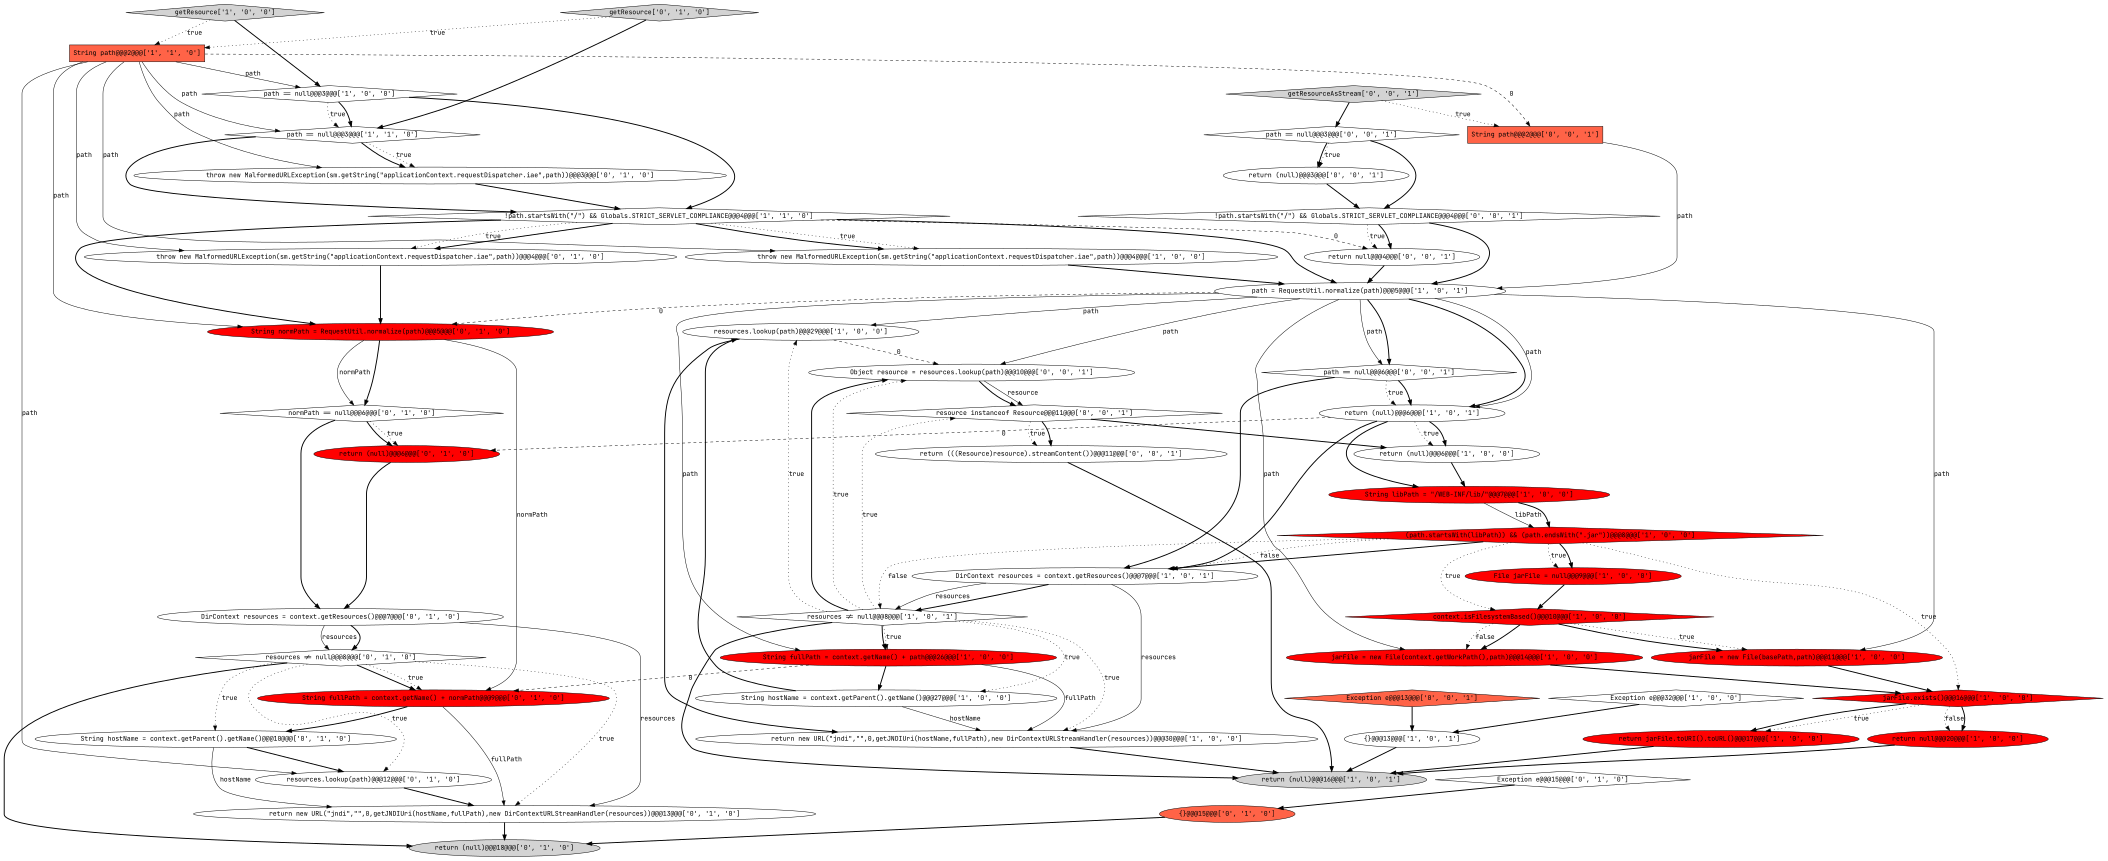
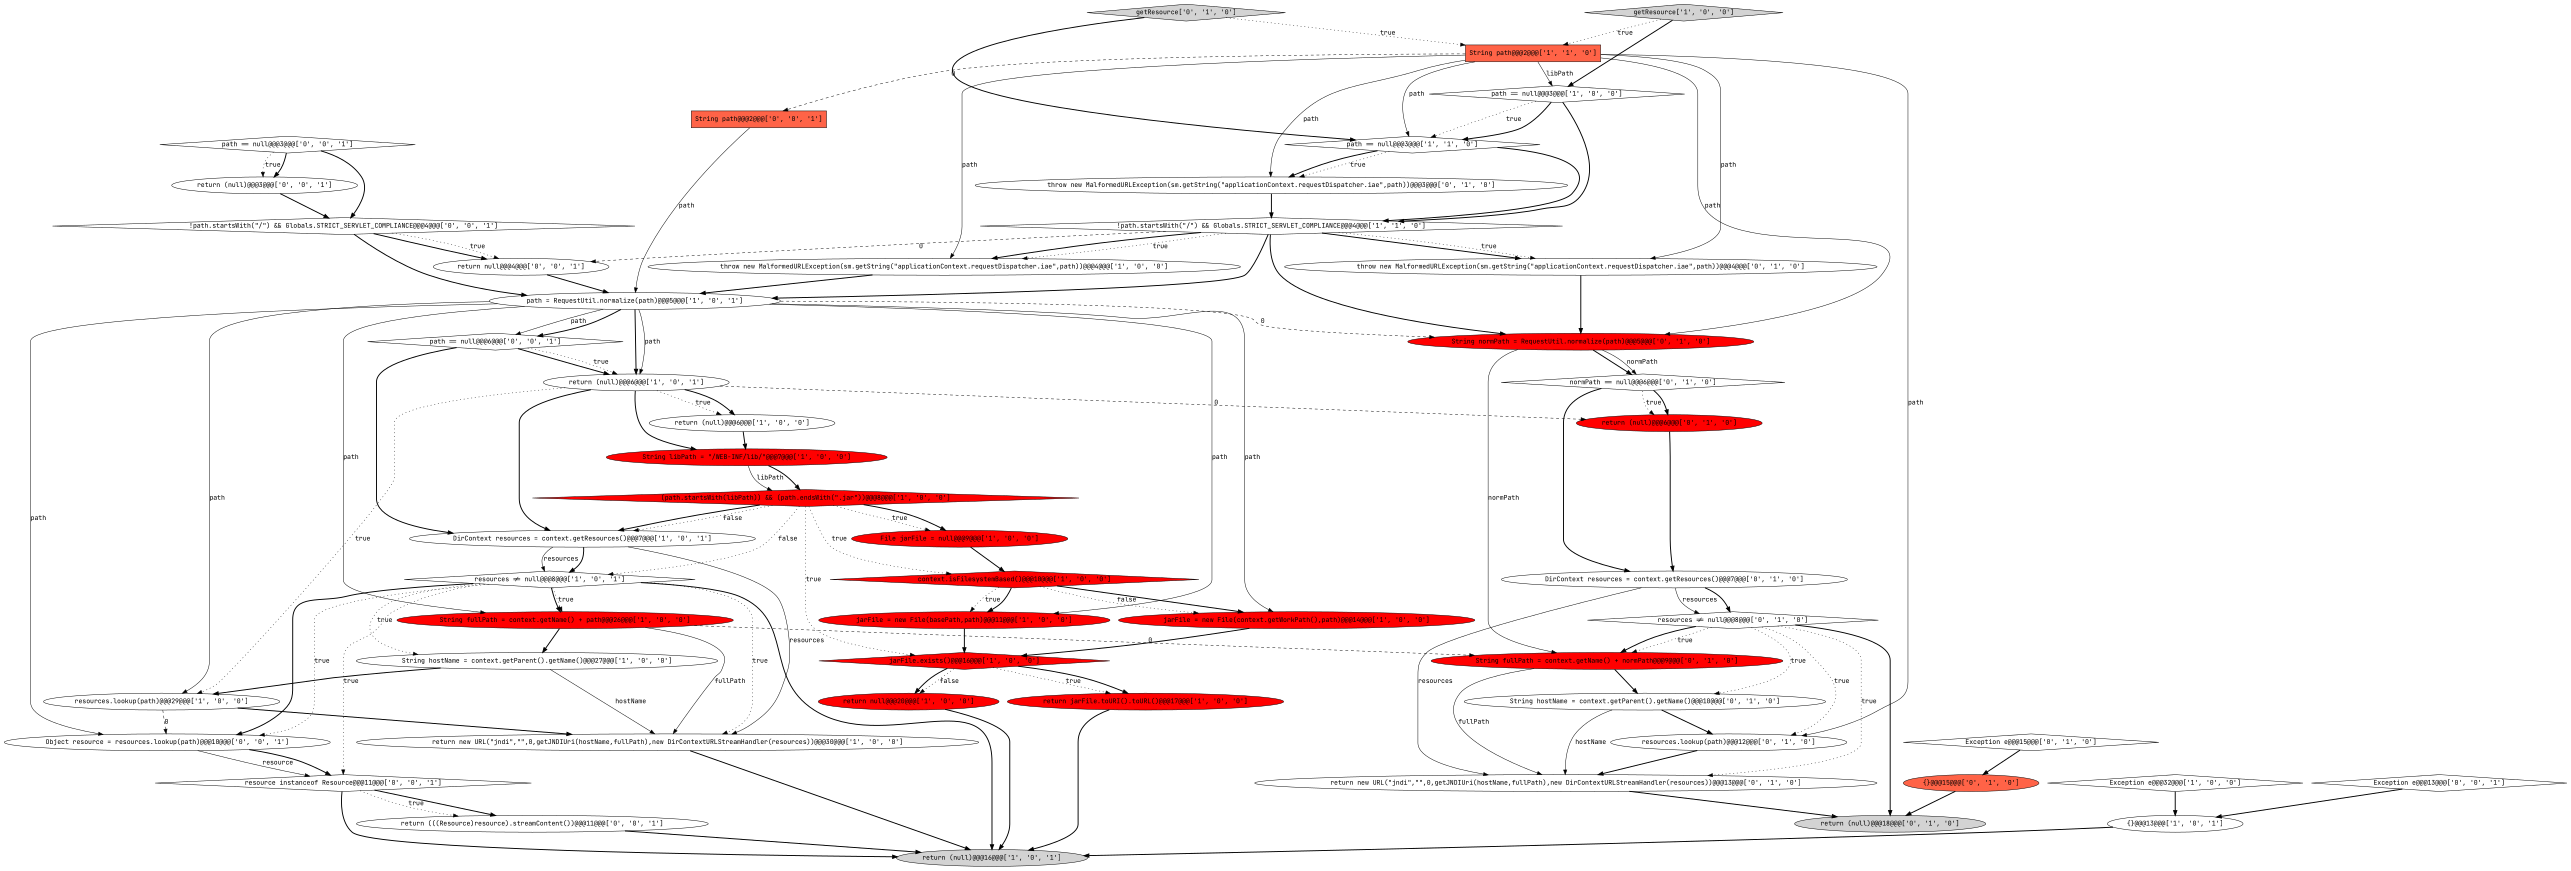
(253, 74) -> (1560, 74)
(1354, 94) -> none
(1236, 433) -> (600, 851)
(789, 488) -> (387, 491)
(1412, 698) -> (2439, 783)
